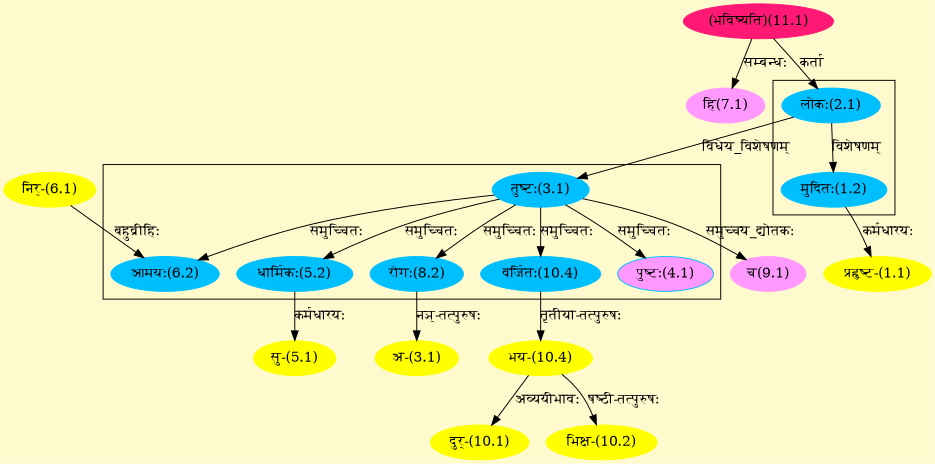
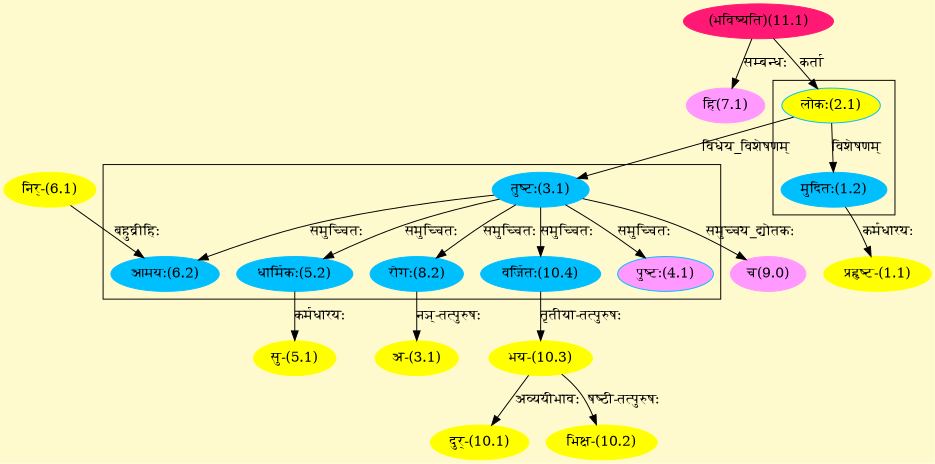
(831, 106) -> (831, 106)
(768, 274) -> (768, 274)
(541, 358) -> (541, 358)
